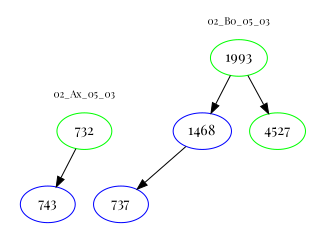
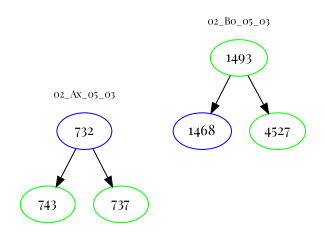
(239, 58) -> (239, 58)
(84, 131) -> (84, 131)
(165, 164) -> (100, 163)
(48, 204) -> (48, 204)
(121, 204) -> (121, 204)
